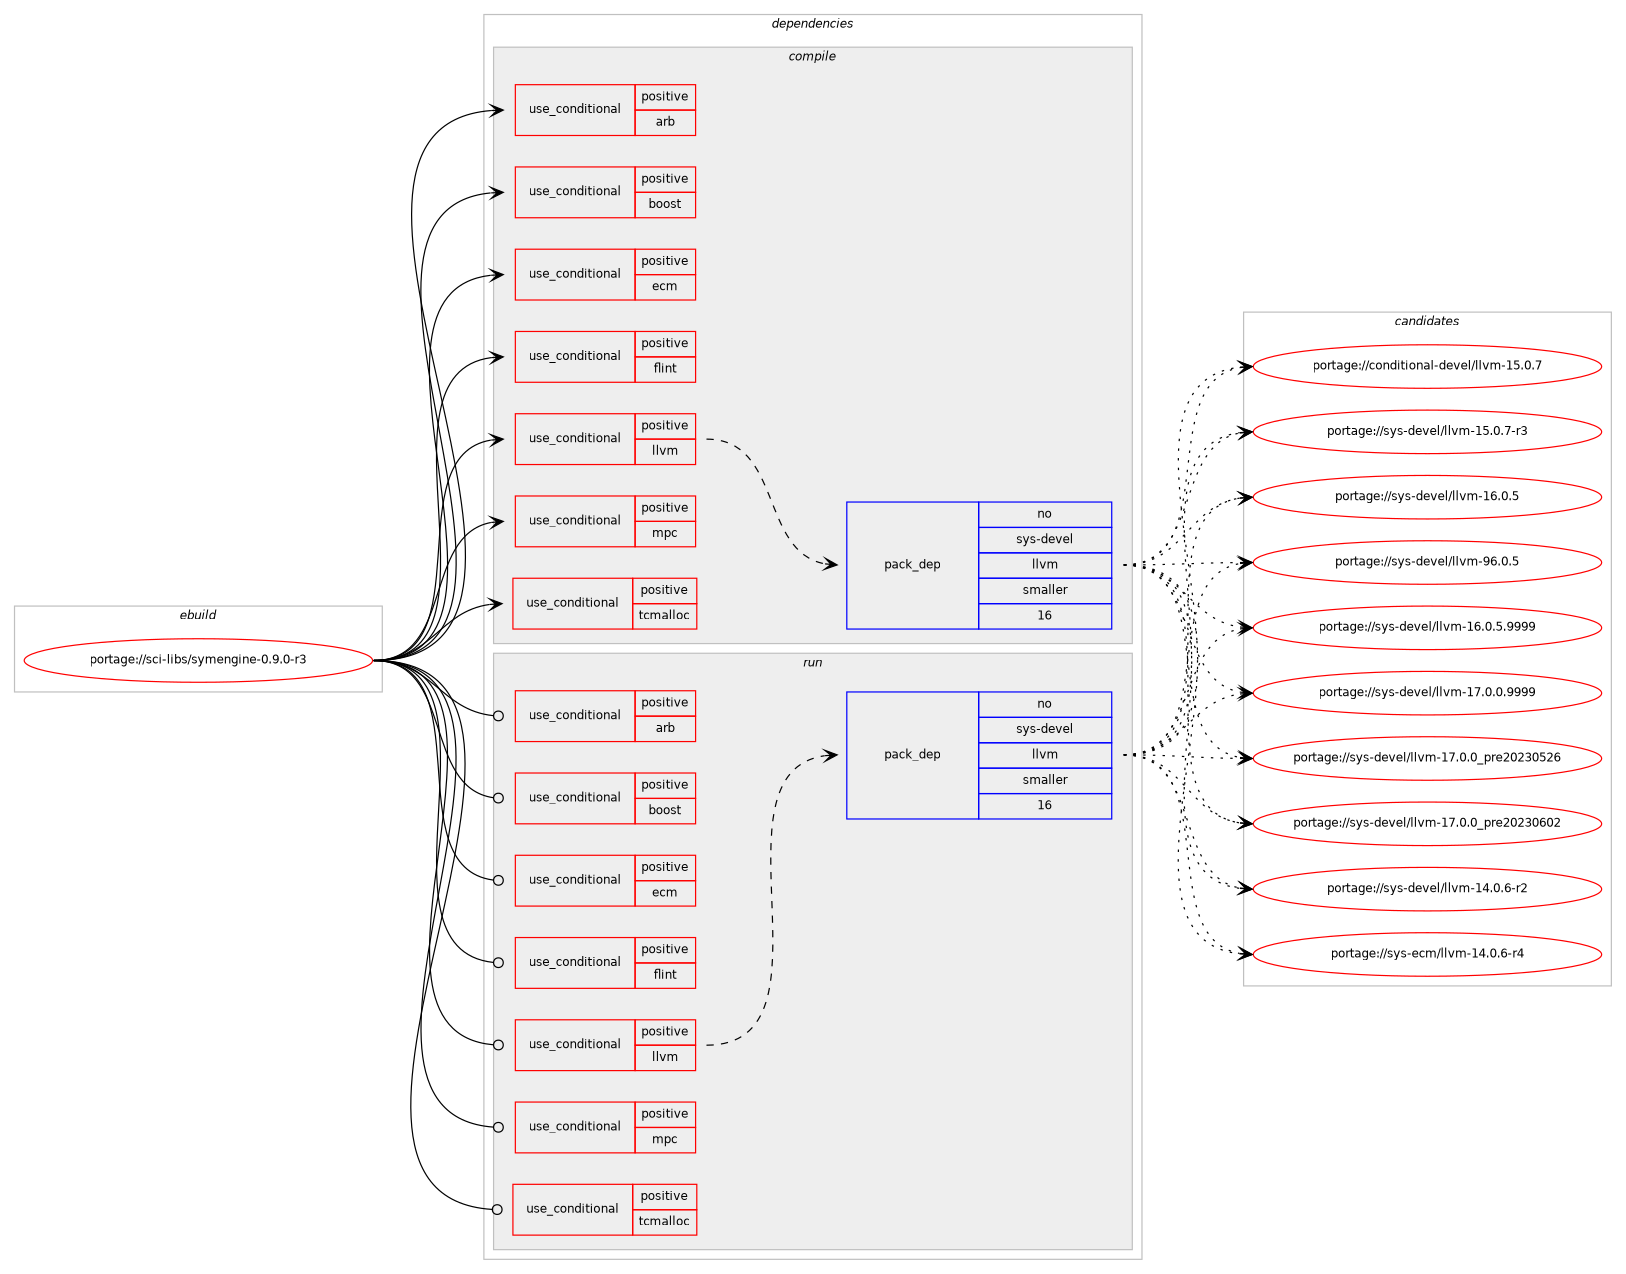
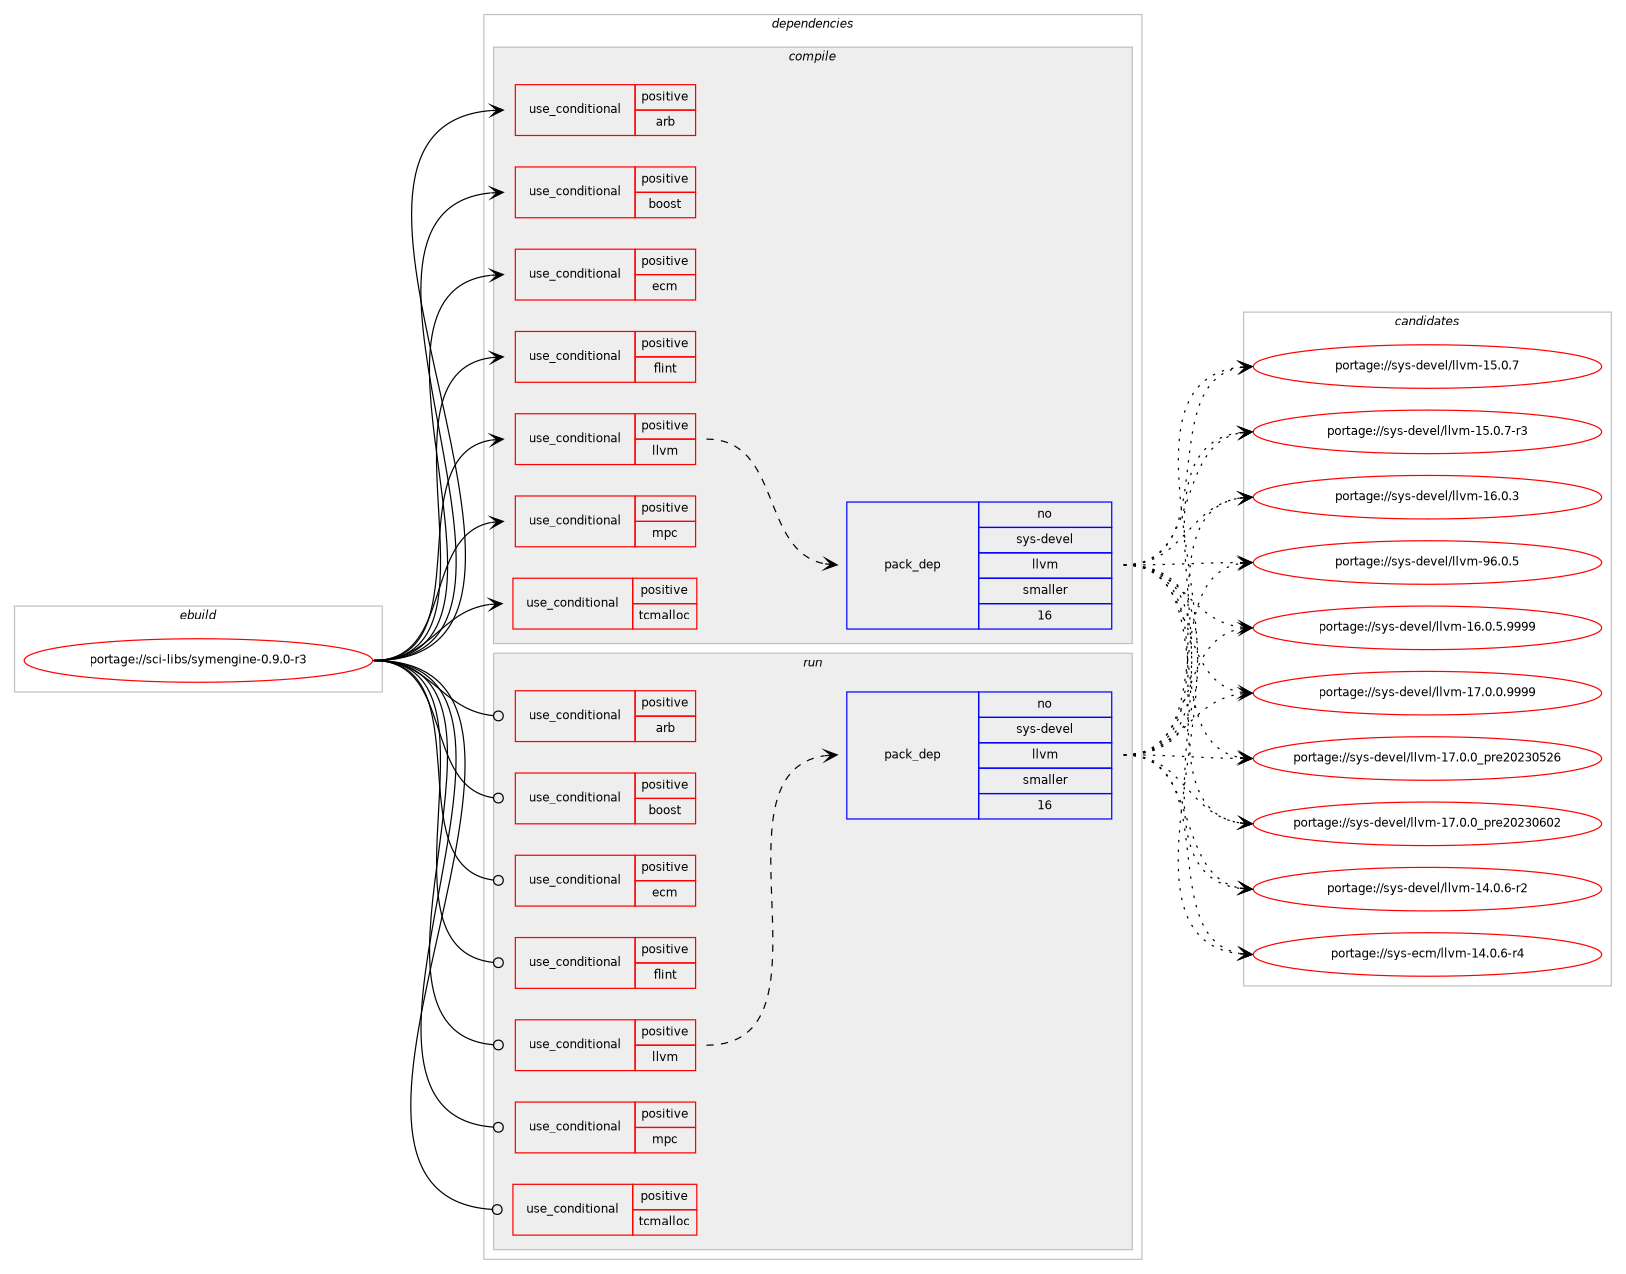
(1427, 367) -> (1427, 367)
(1427, 497) -> (1427, 497)
